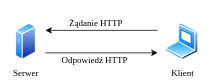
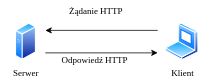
(105, 23) -> (105, 12)
